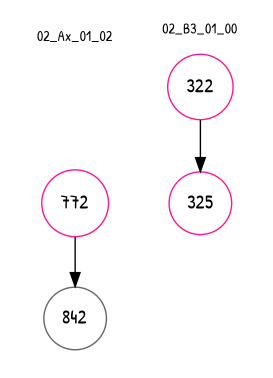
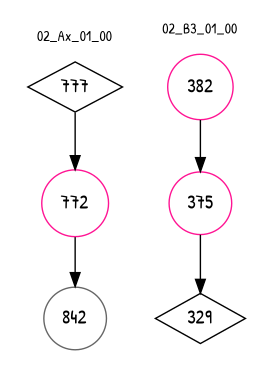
(75, 38) -> (75, 38)
none -> (75, 87)
(200, 87) -> (200, 87)
(200, 203) -> (200, 203)
none -> (200, 318)
